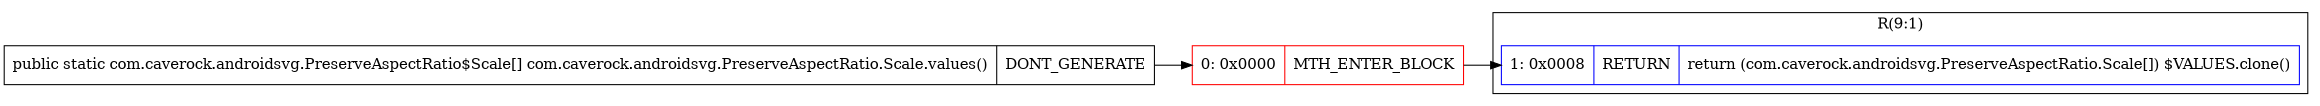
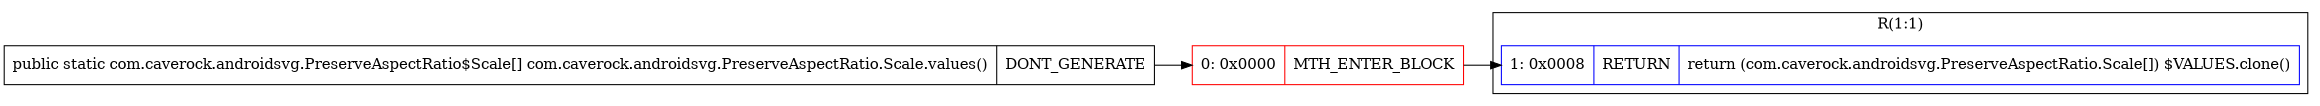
(1900, 25) -> (1900, 25)
